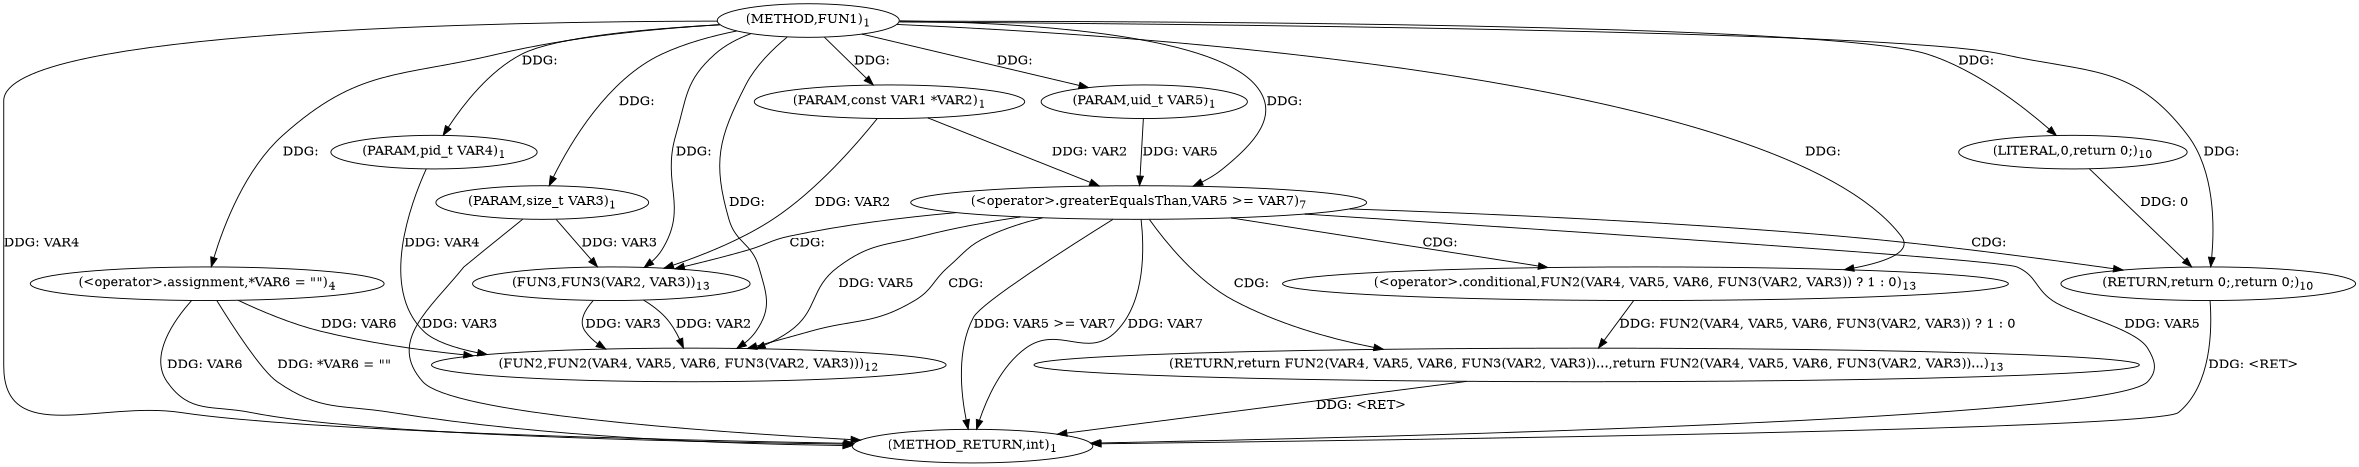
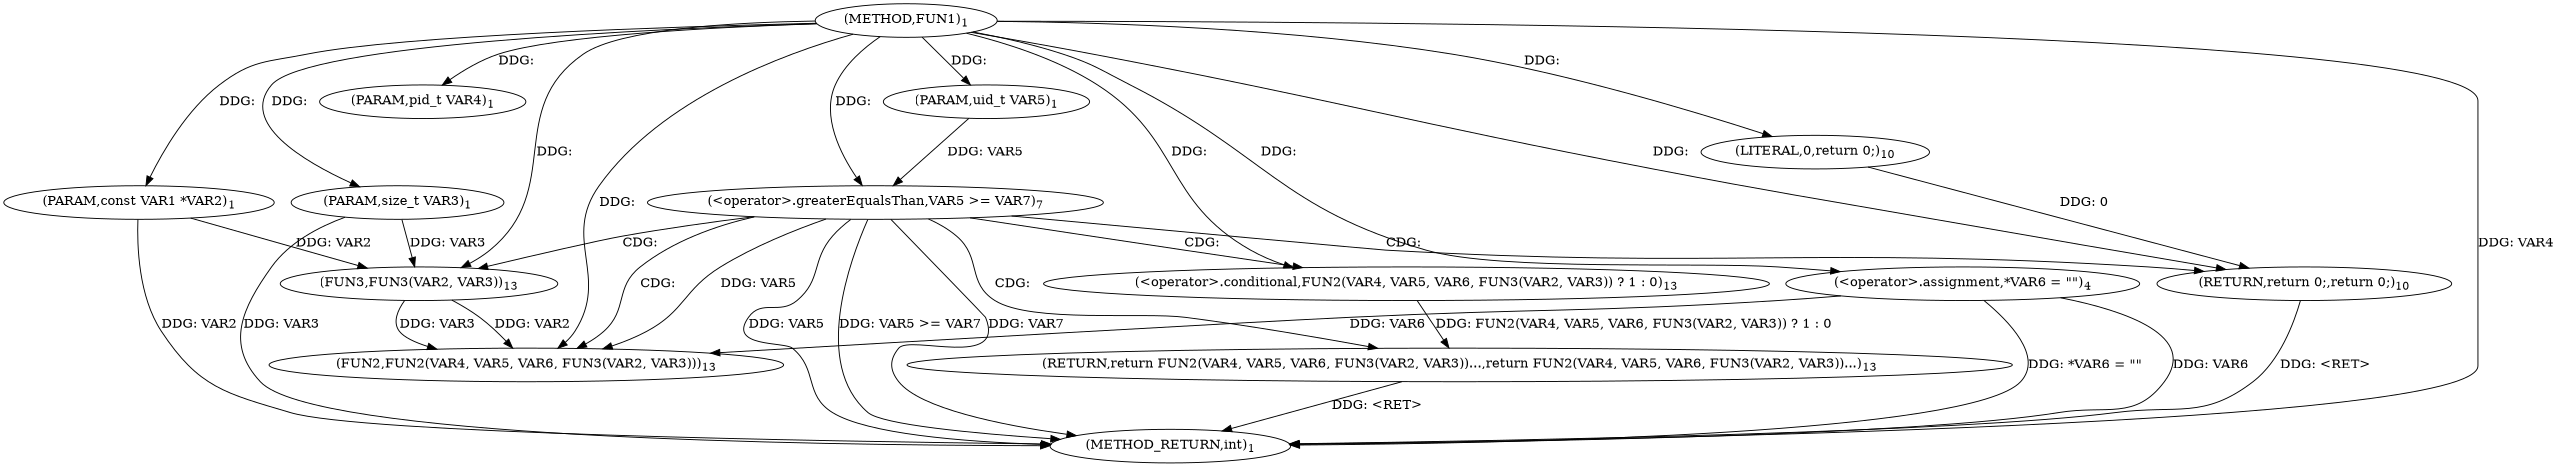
(1009, 150) -> (401, 425)
(402, 280) -> none
(872, 364) -> (709, 364)
